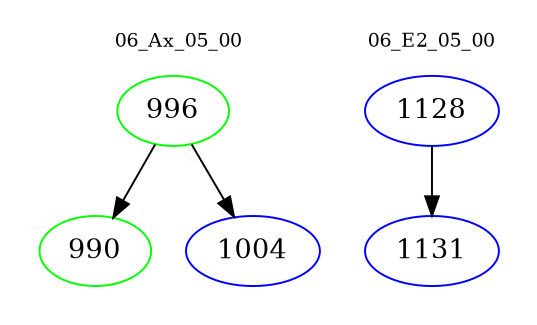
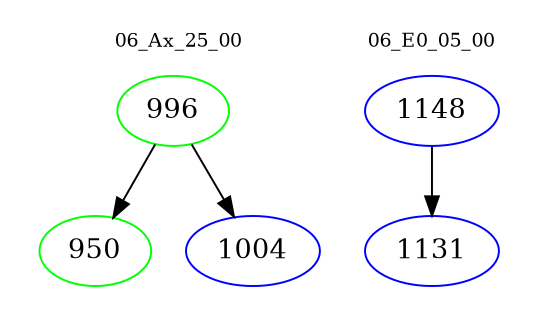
(179, 42) -> (179, 42)
(432, 42) -> (432, 42)
(432, 111) -> (432, 111)
(95, 251) -> (95, 251)
